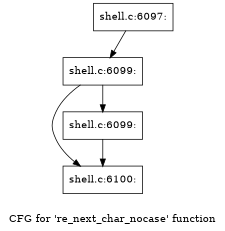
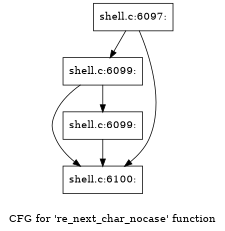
none -> (156, 99)
